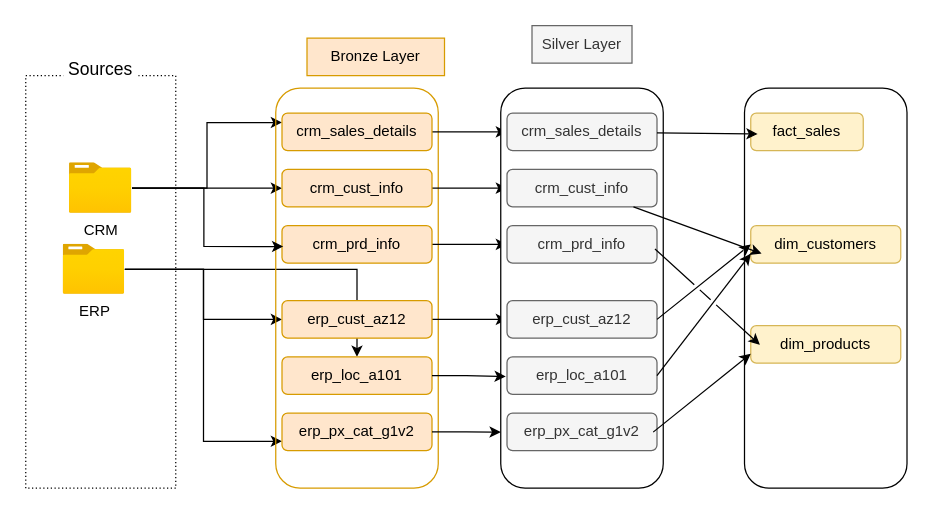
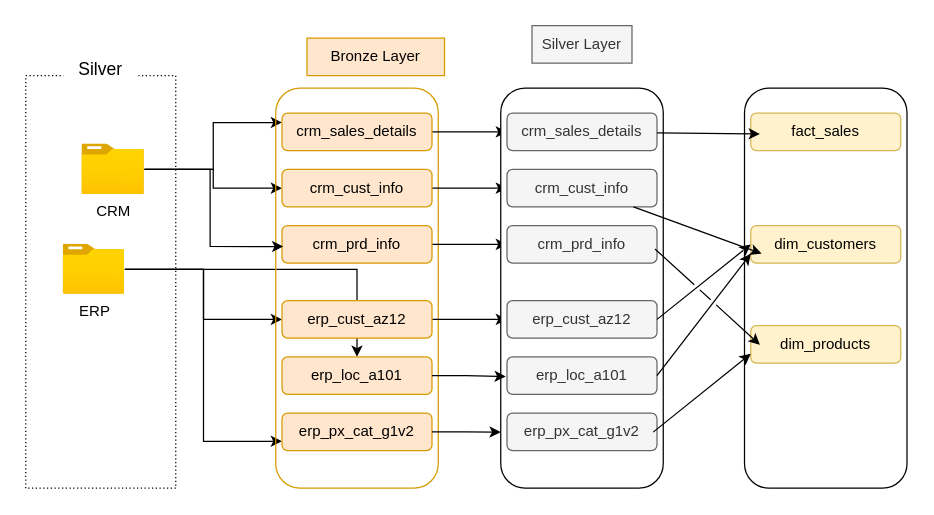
(101, 69) -> (101, 69)
(807, 132) -> (826, 132)
(101, 188) -> (113, 169)
